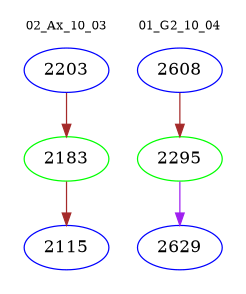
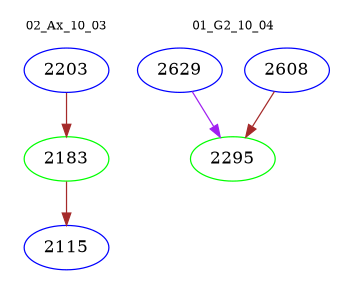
(180, 197) -> (203, 109)
